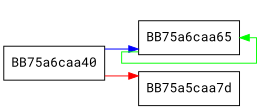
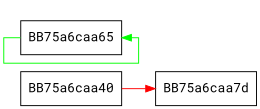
(116, 49) -> none
(189, 89) -> (206, 89)
